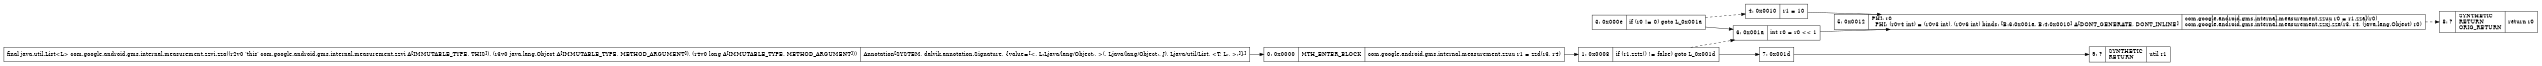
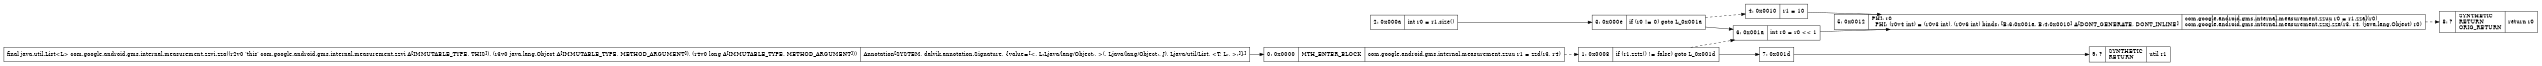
none -> (1414, 22)
(1569, 54) -> (1569, 54)
